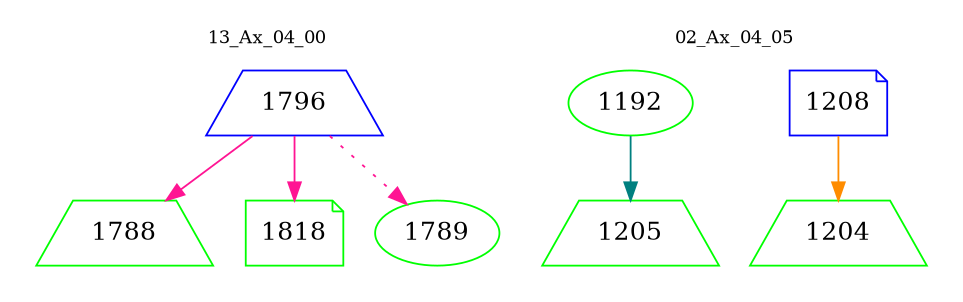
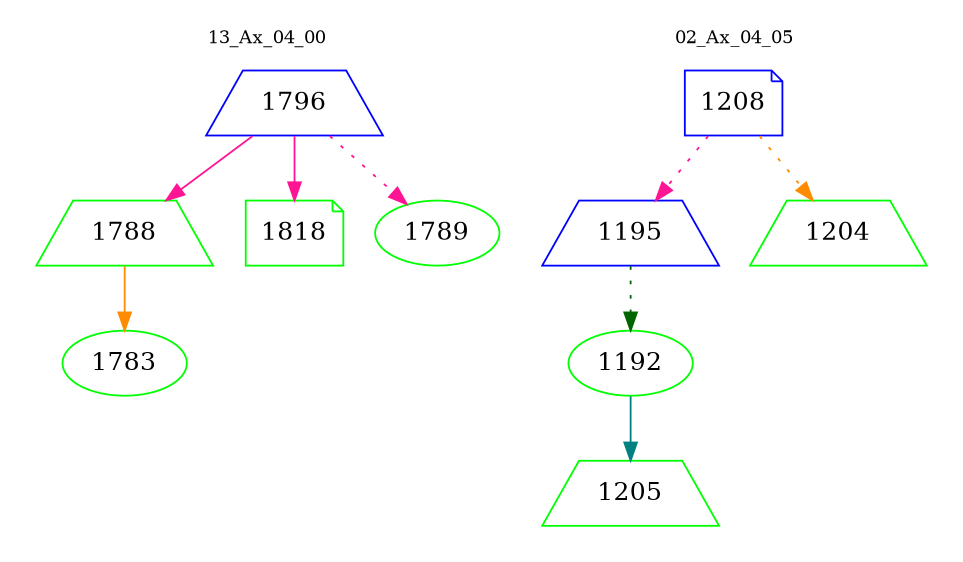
(838, 159) -> (780, 161)
none -> (631, 233)
none -> (125, 363)
